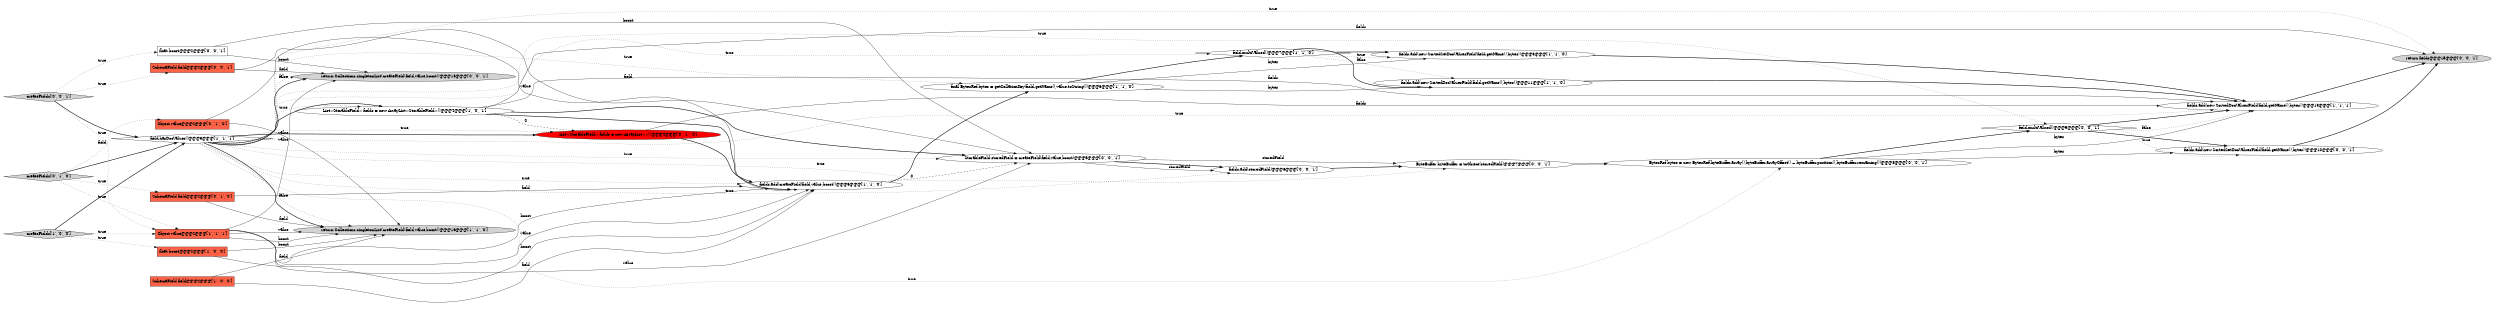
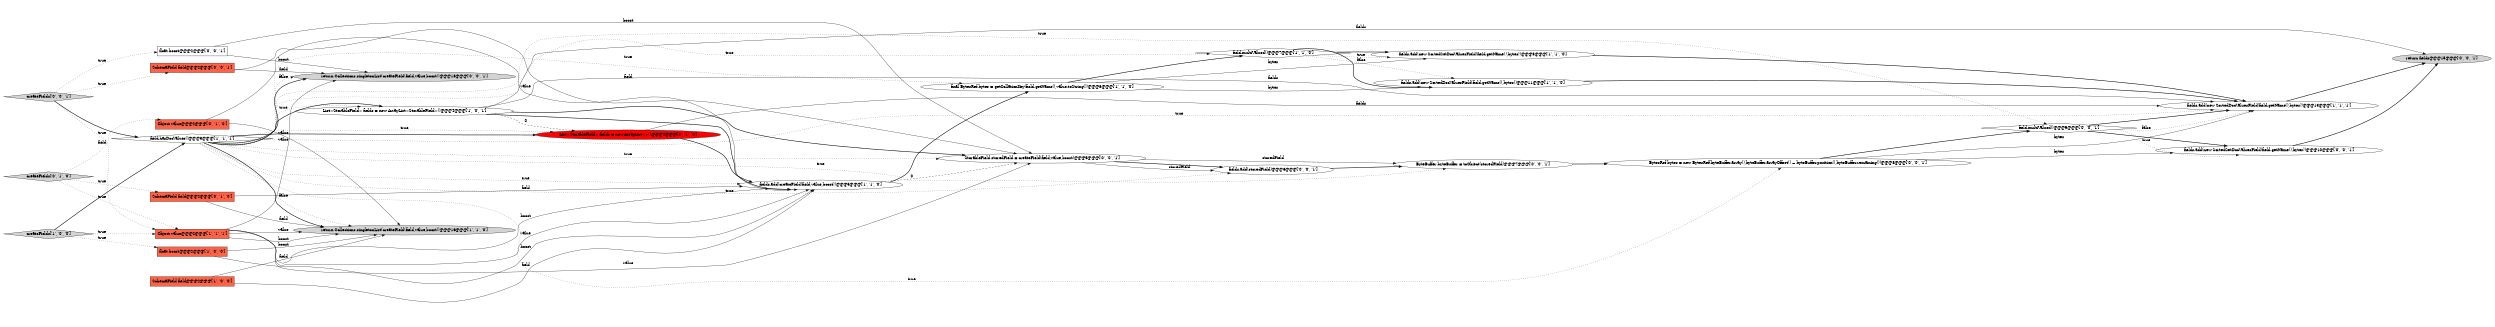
(1285, 11) -> none
(118, 158) -> none
